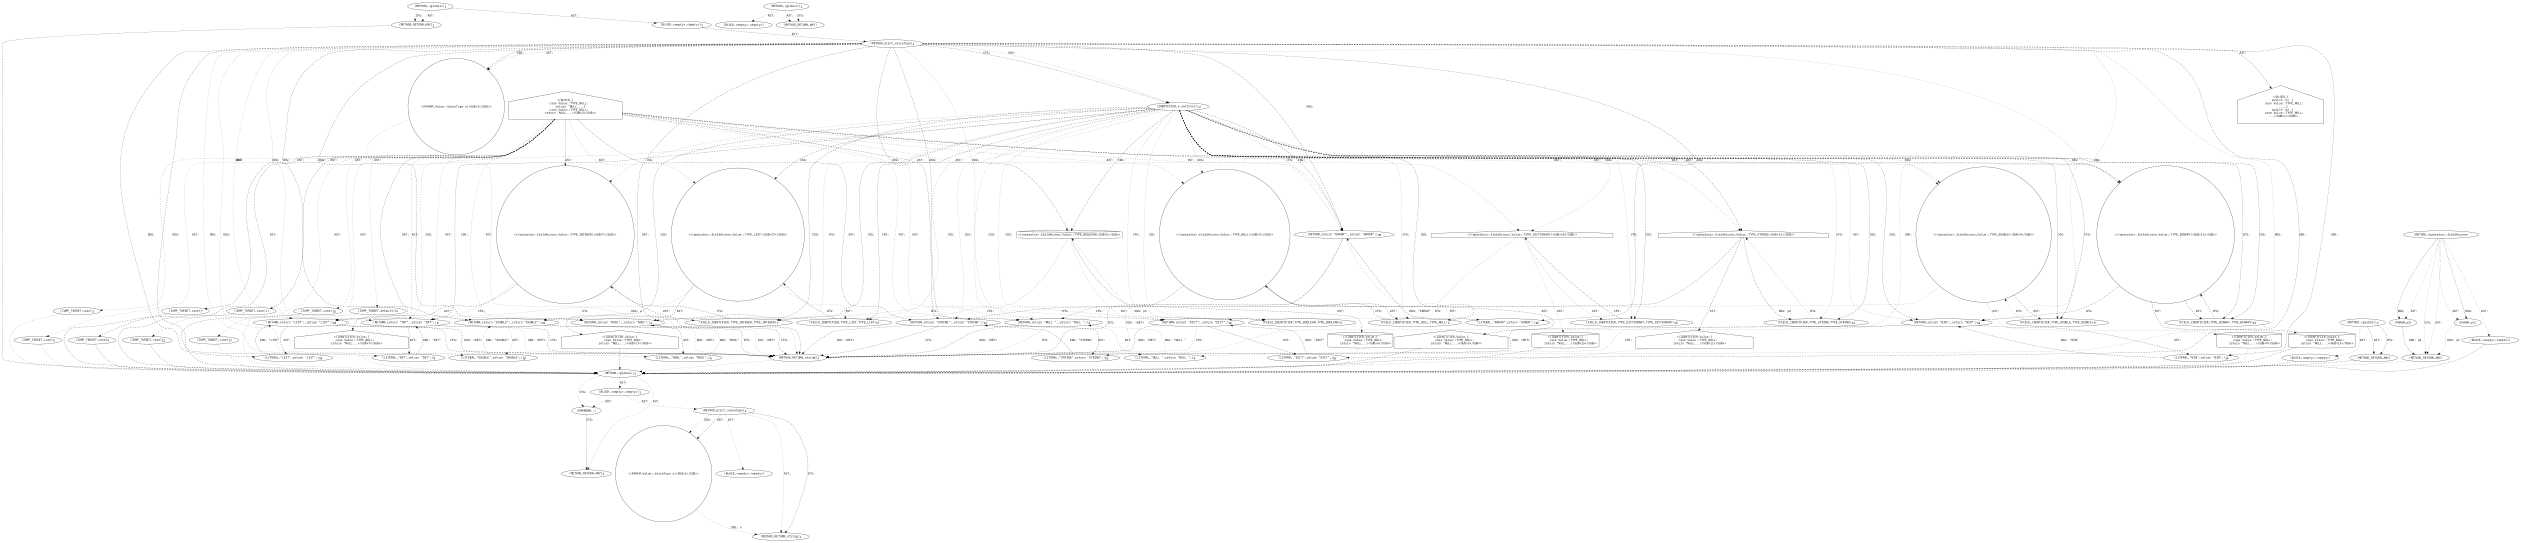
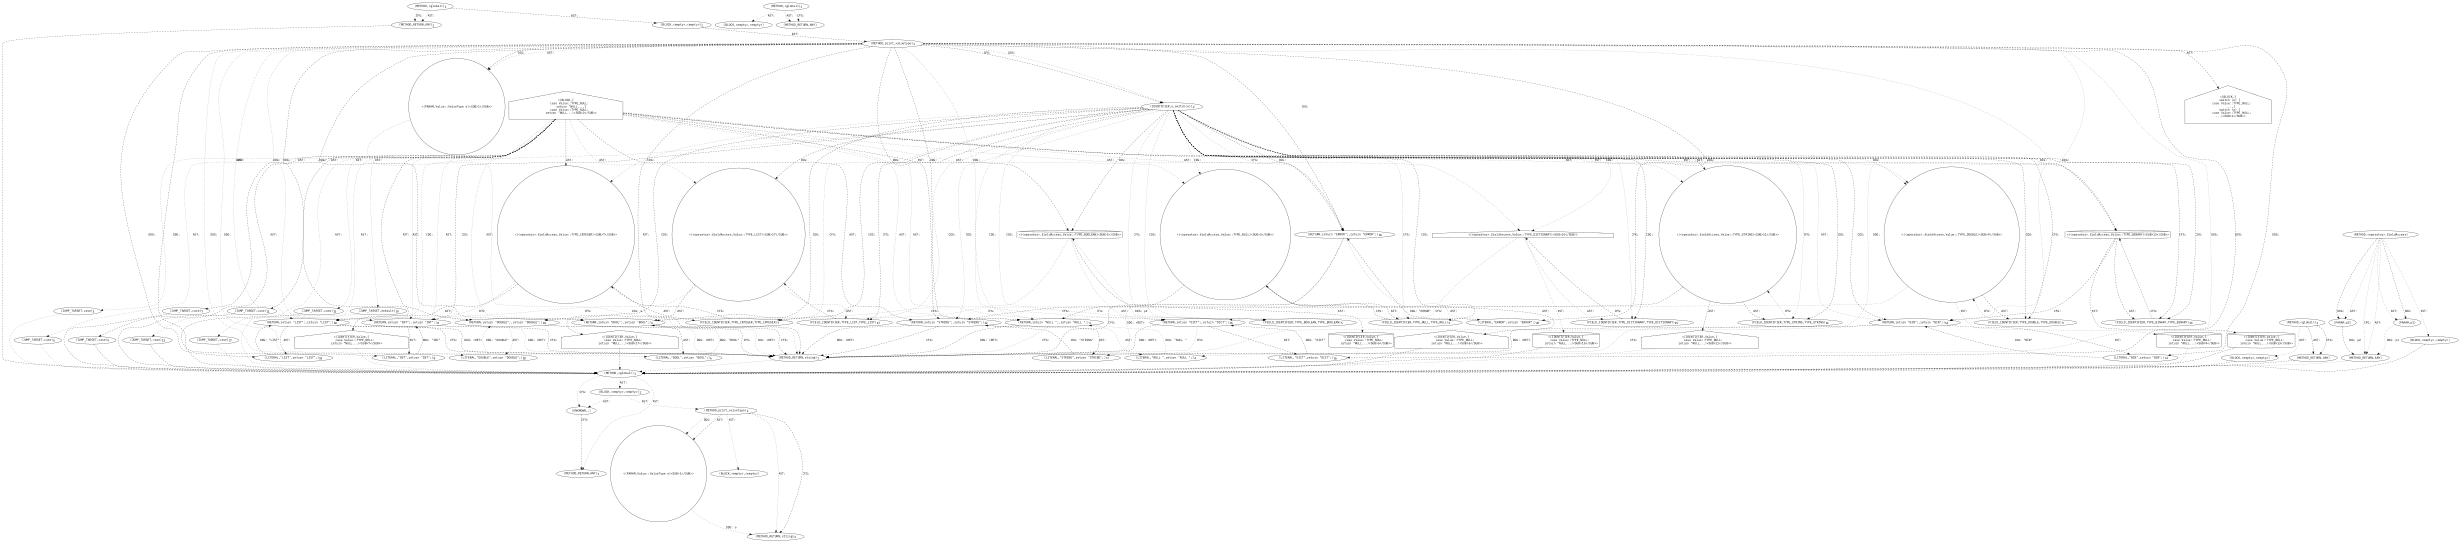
(1743, 235) -> (1728, 235)
(2166, 235) -> (2118, 235)
(1785, 311) -> (1758, 311)
